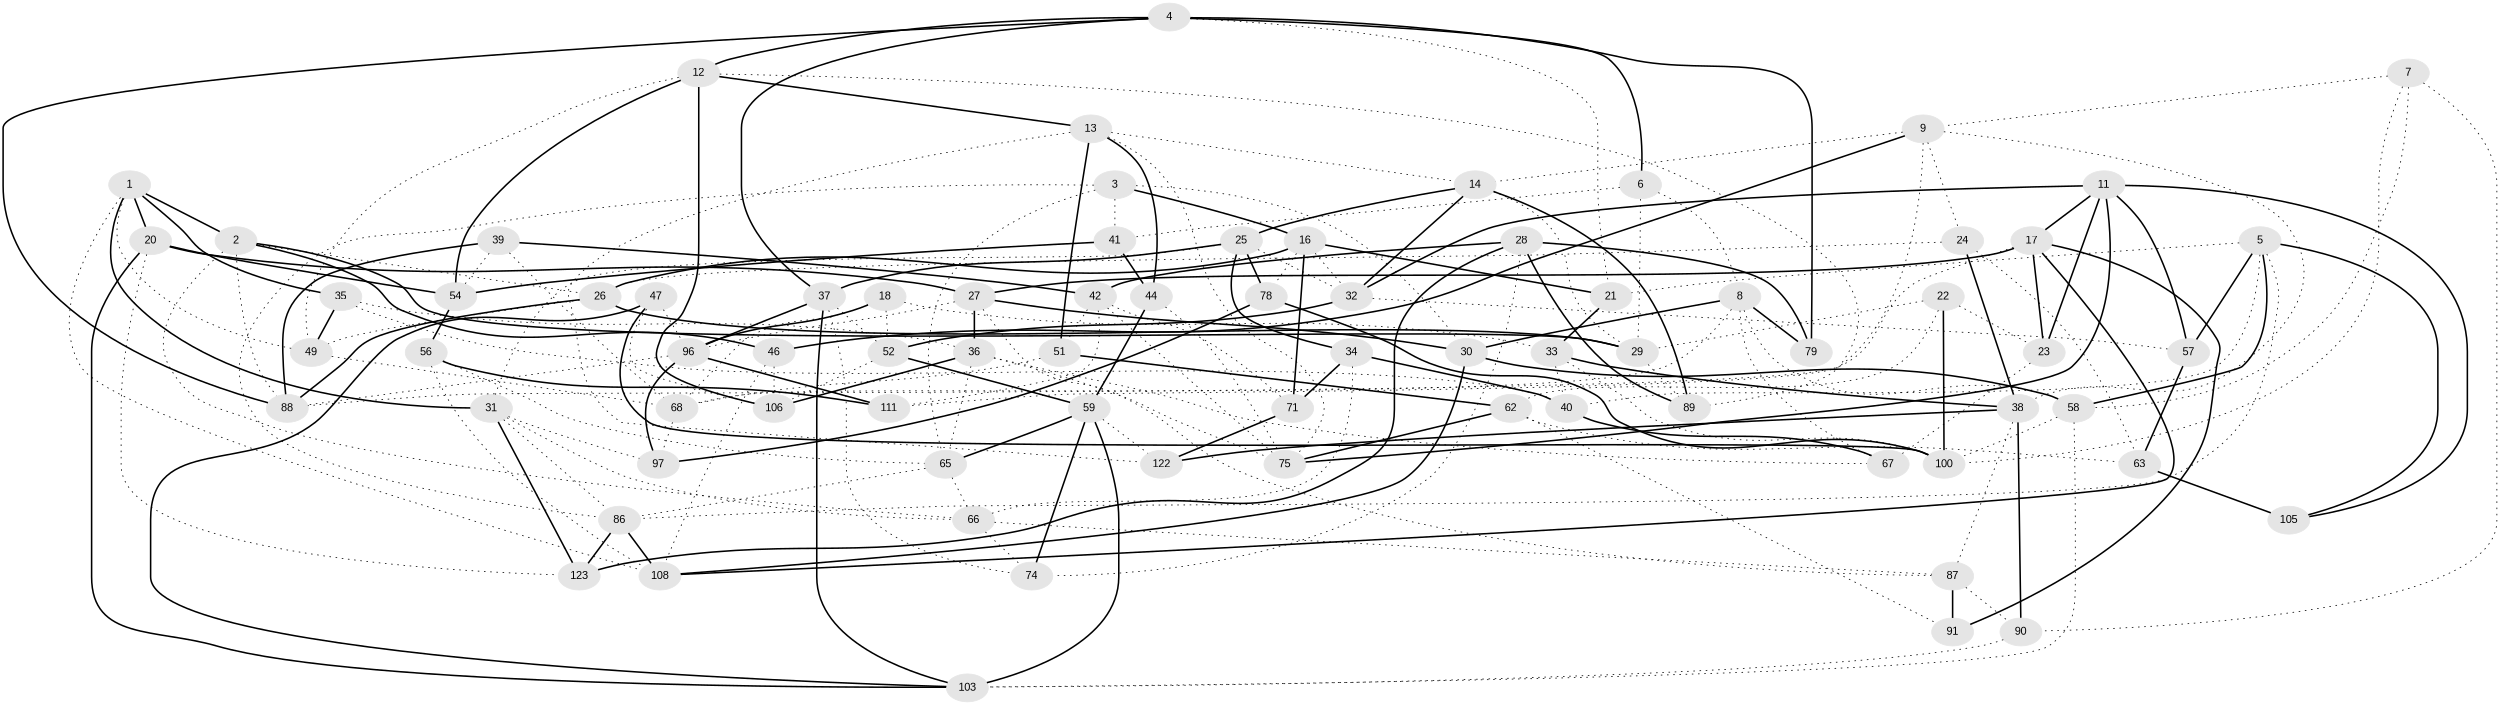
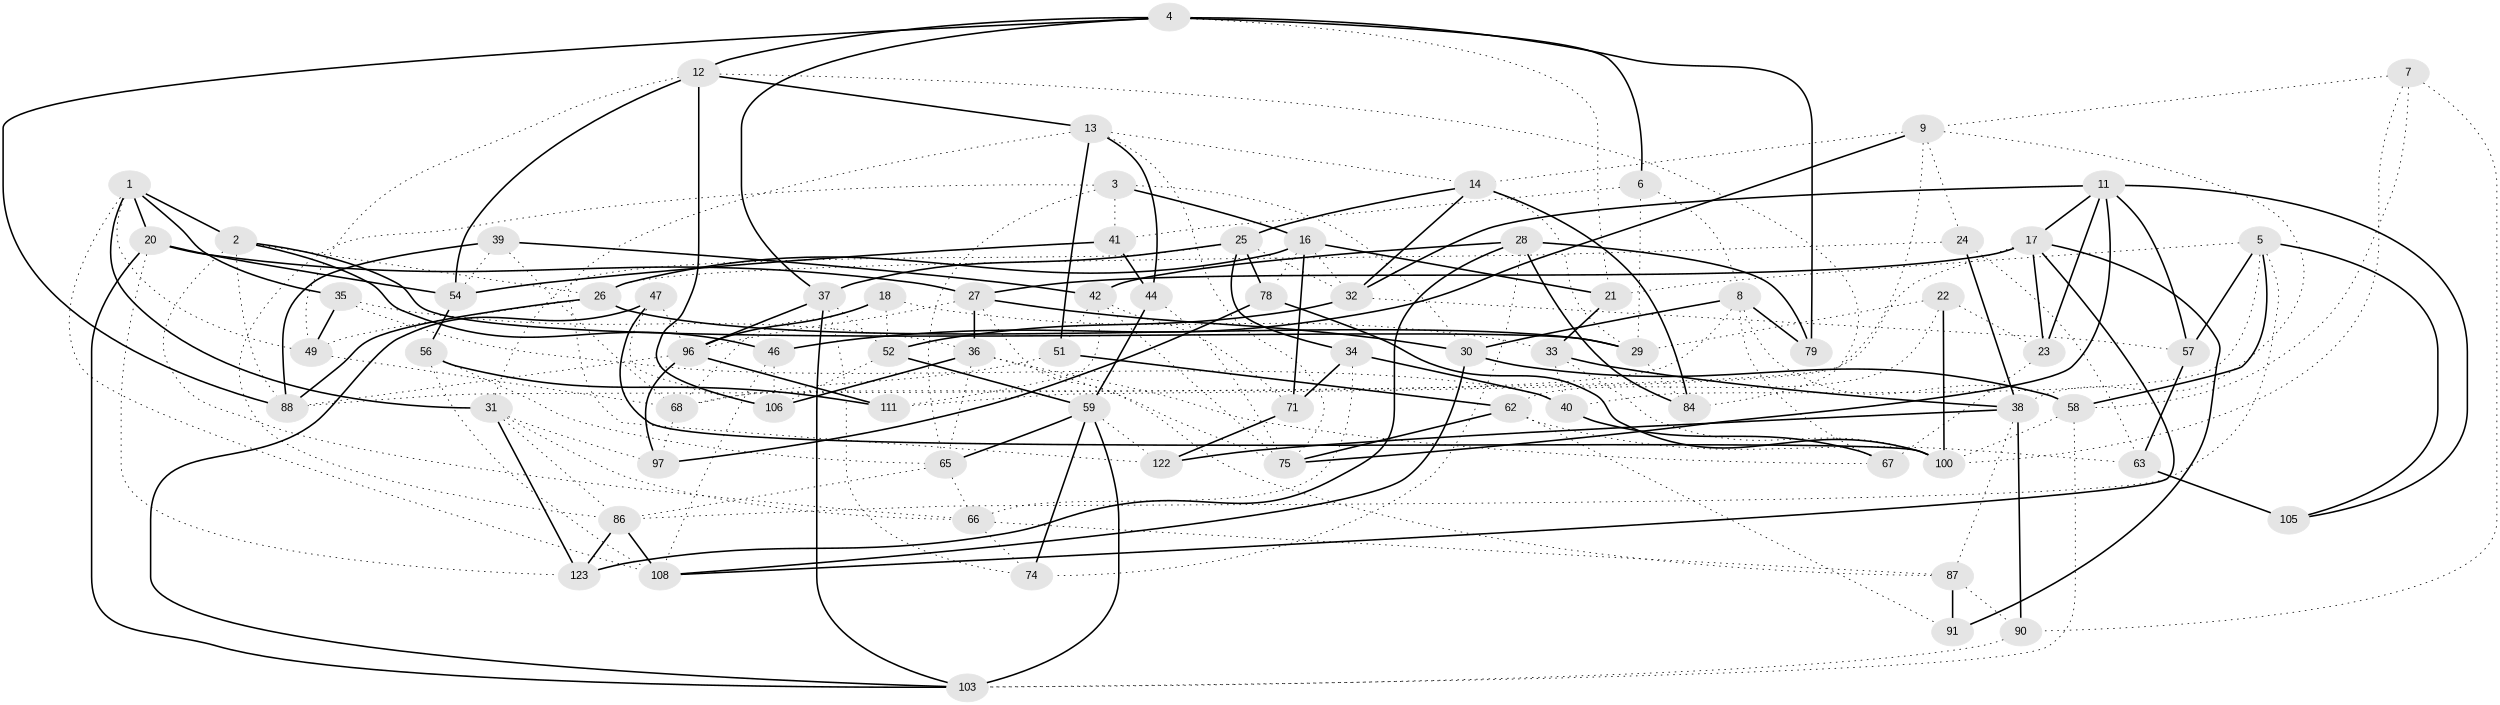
(1689, 408) -> (1689, 408)
